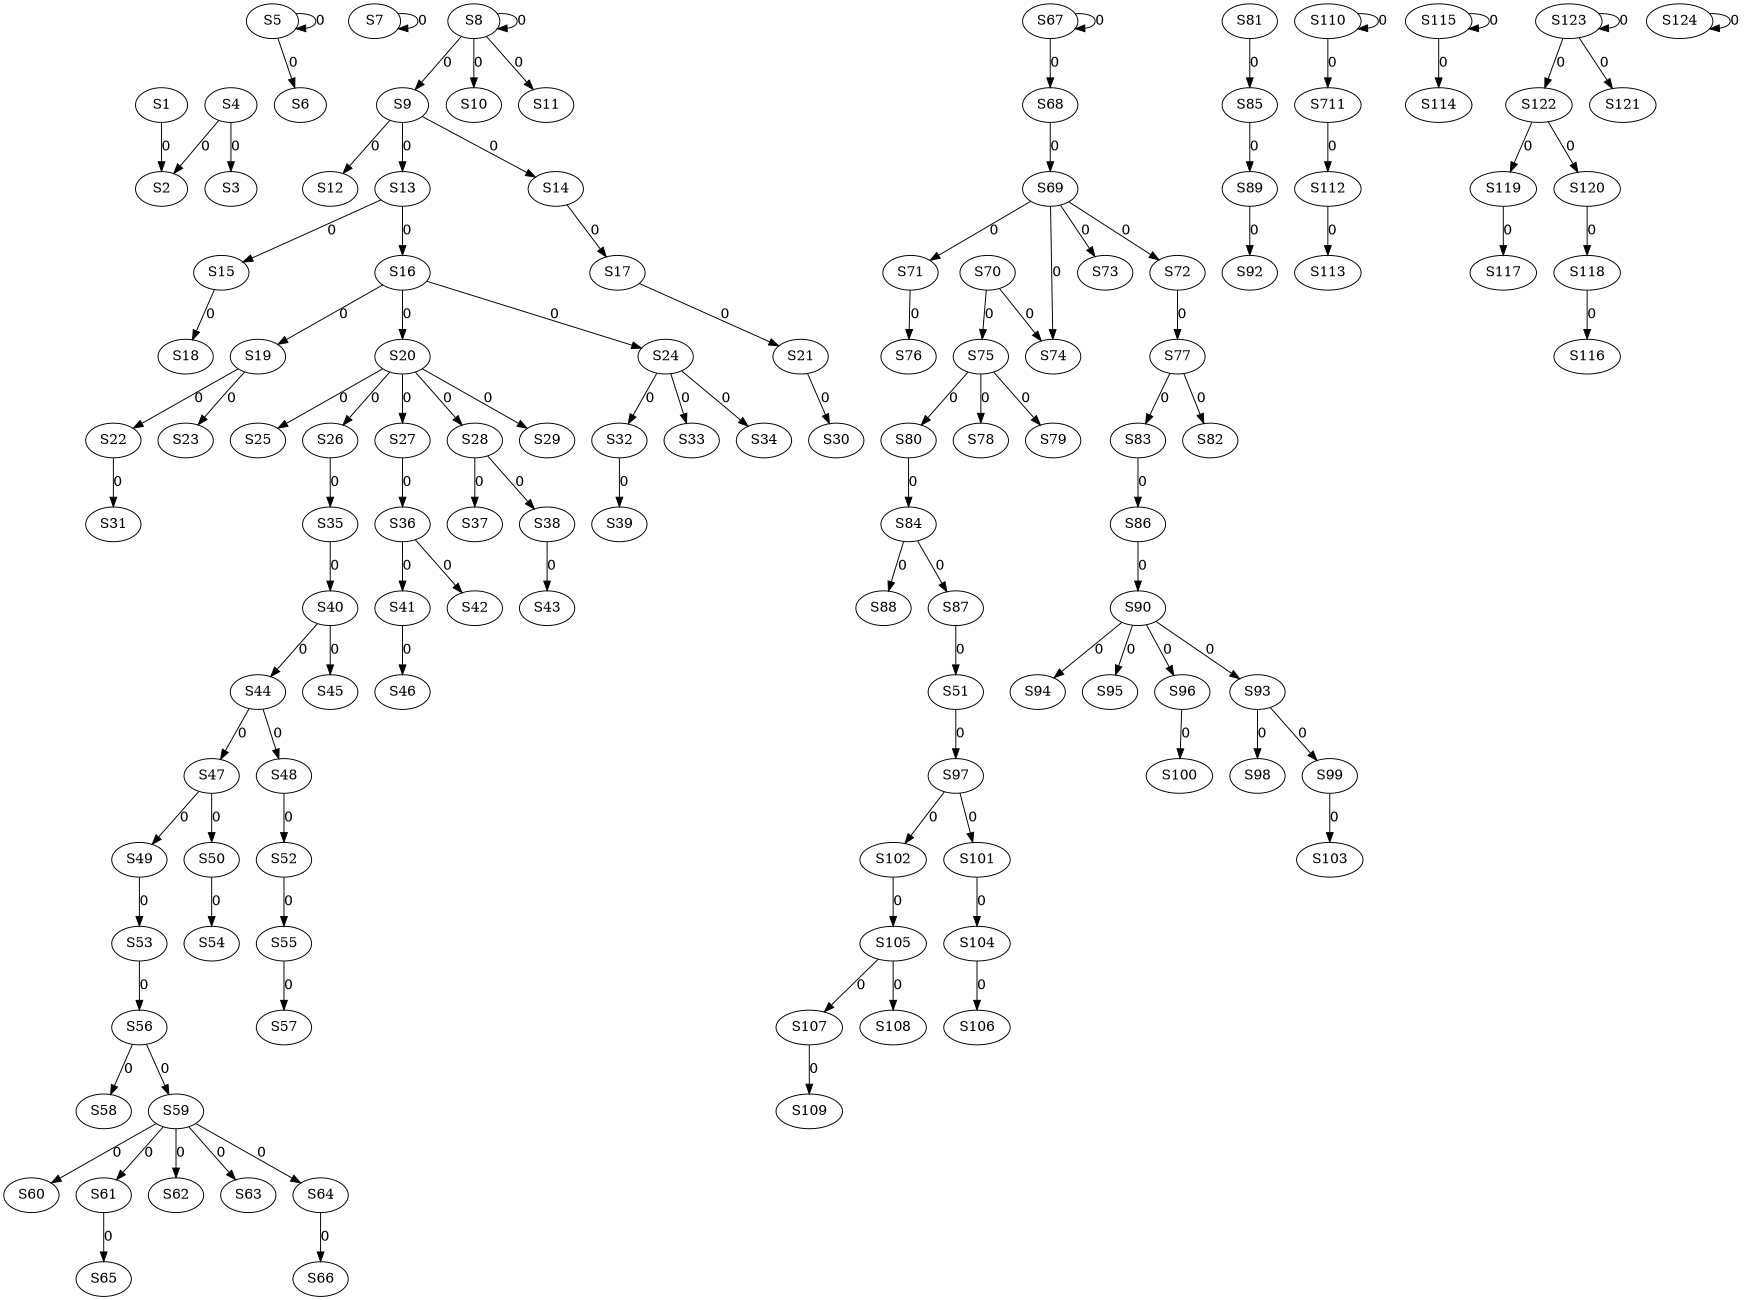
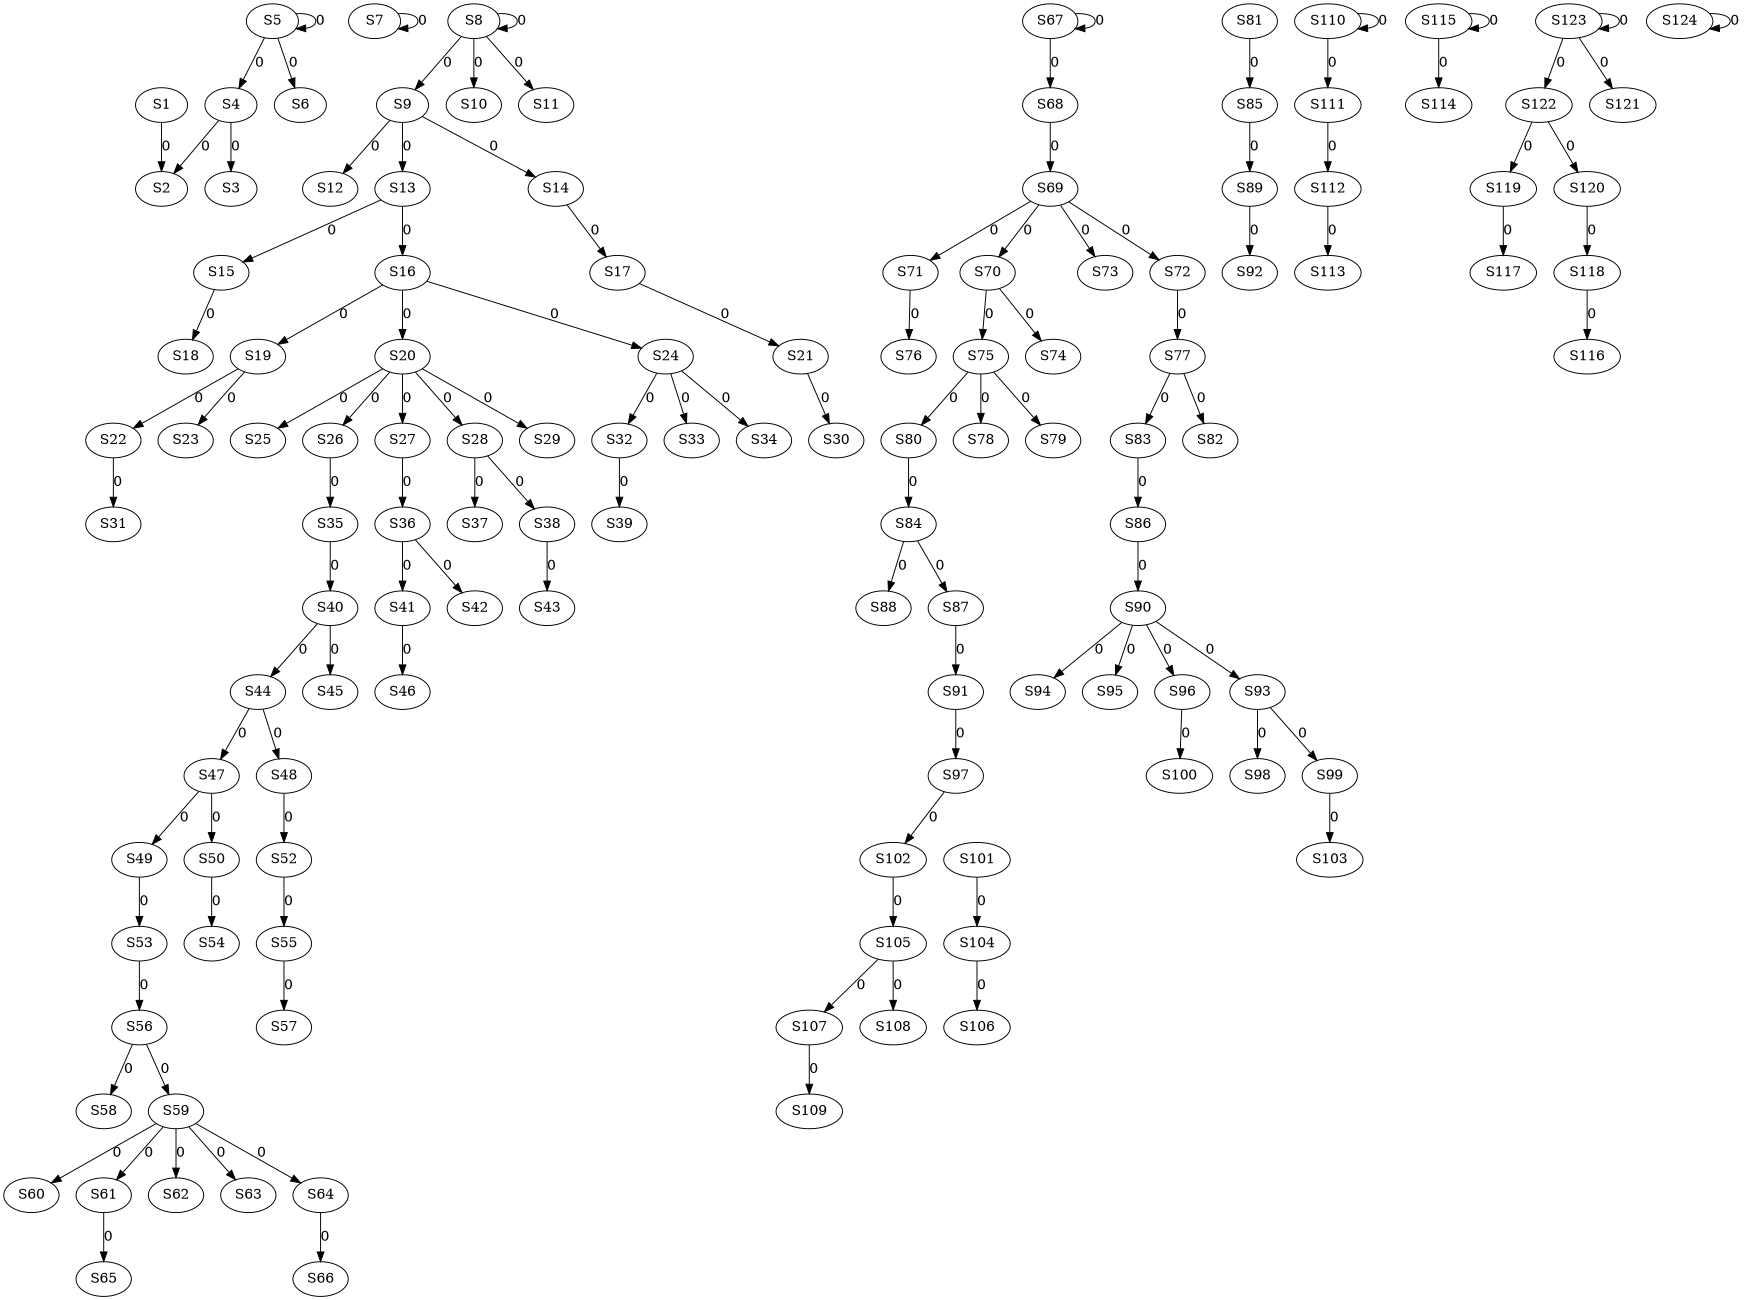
none -> (254, 59)
(1328, 105) -> (1328, 105)
(1052, 268) -> (1022, 227)
(956, 692) -> (956, 692)
(965, 813) -> none
